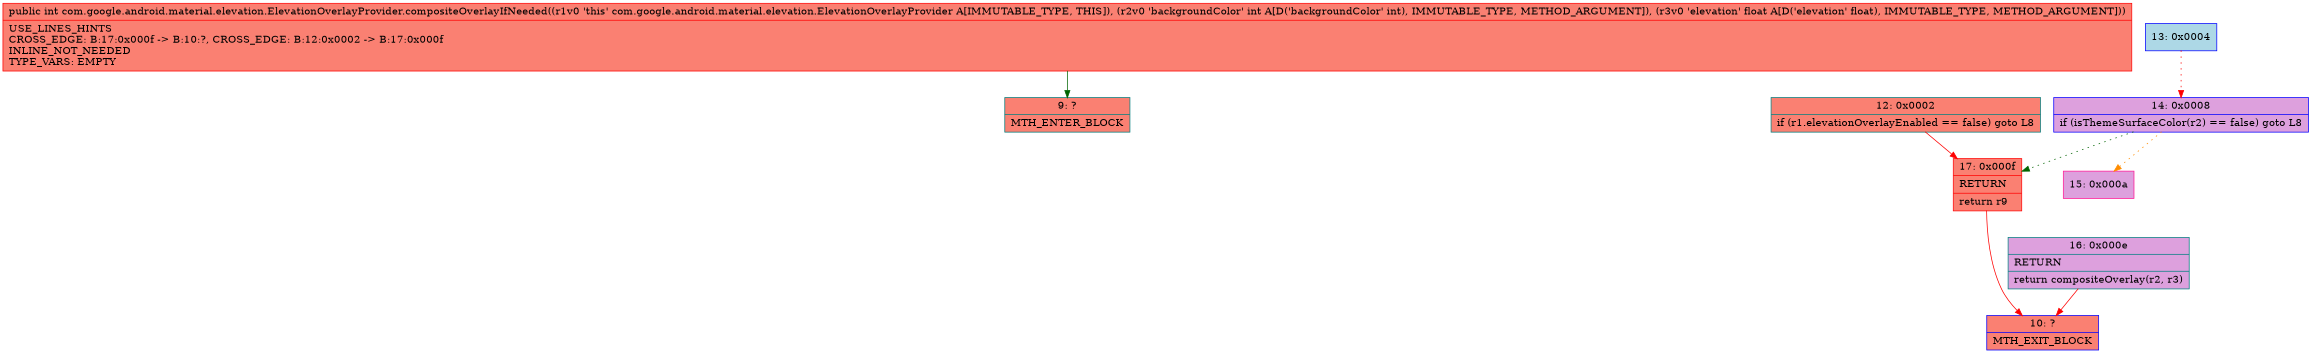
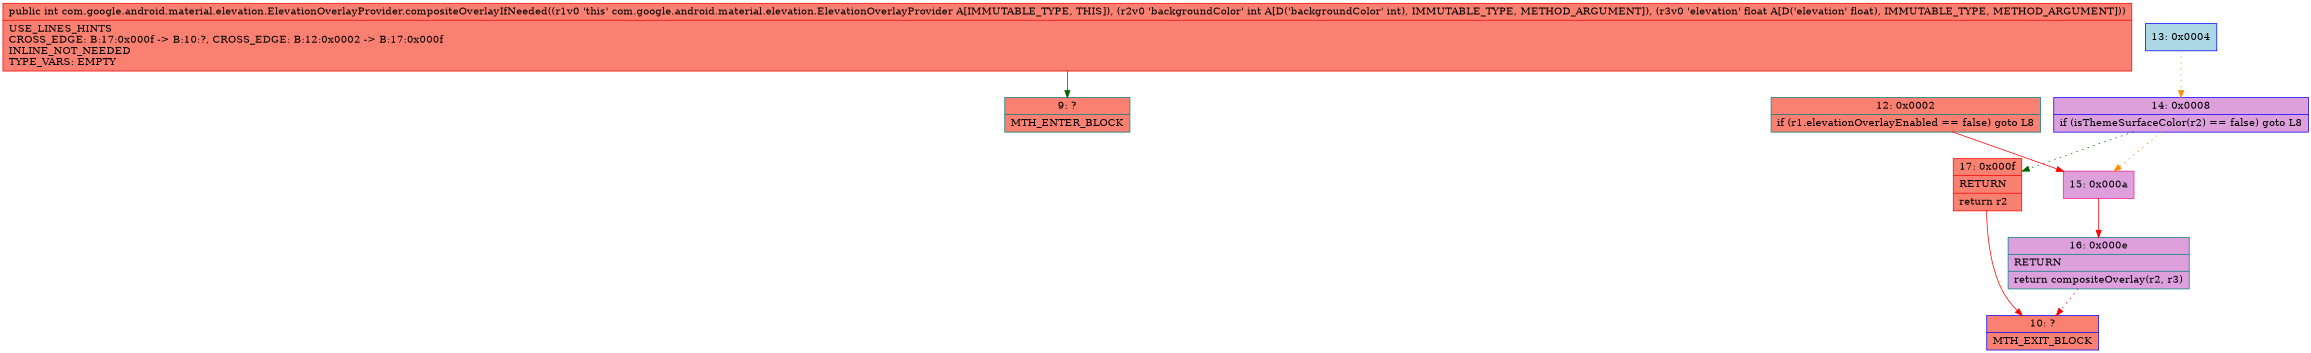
(2181, 70) -> (2181, 70)
(1938, 143) -> (2004, 150)
(1984, 202) -> (1984, 202)
none -> (2099, 214)
(2070, 299) -> (2070, 299)
